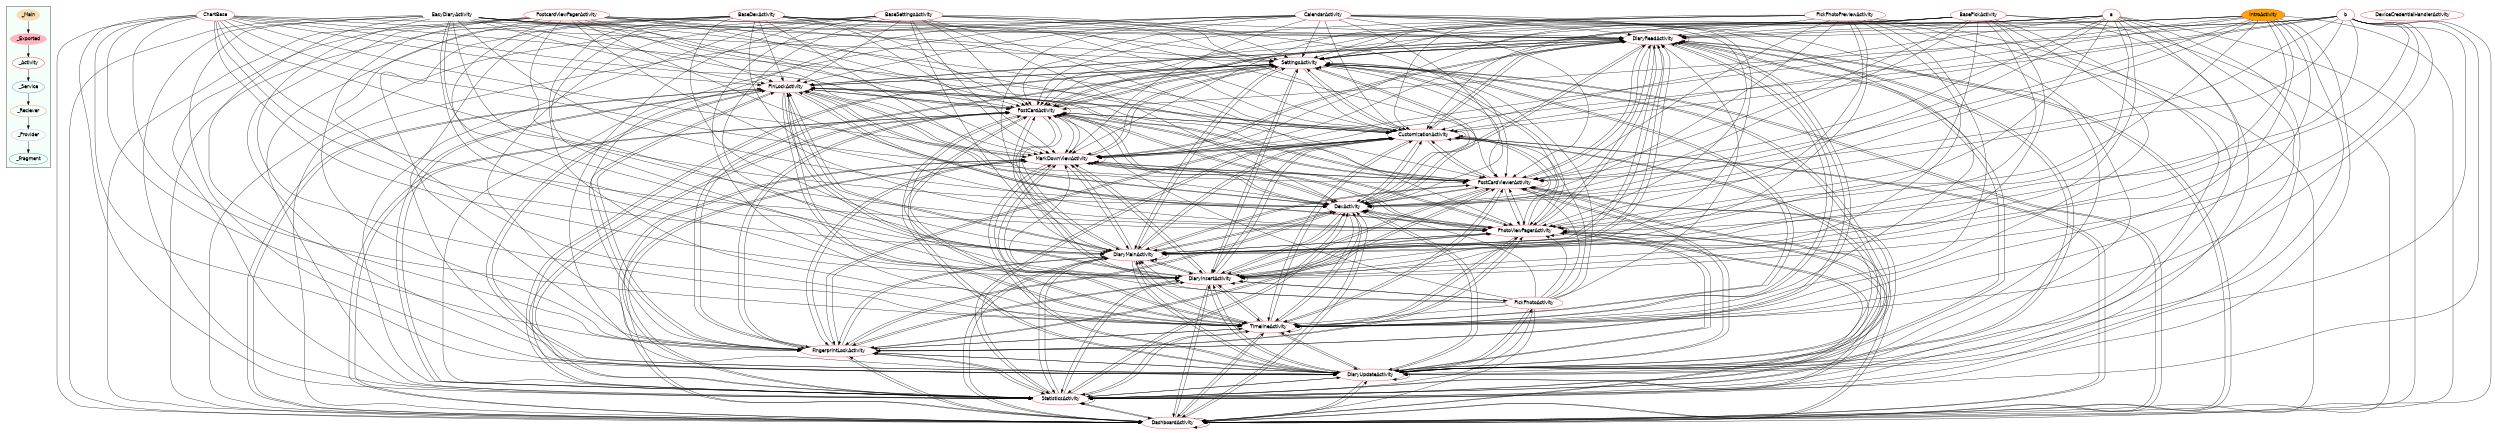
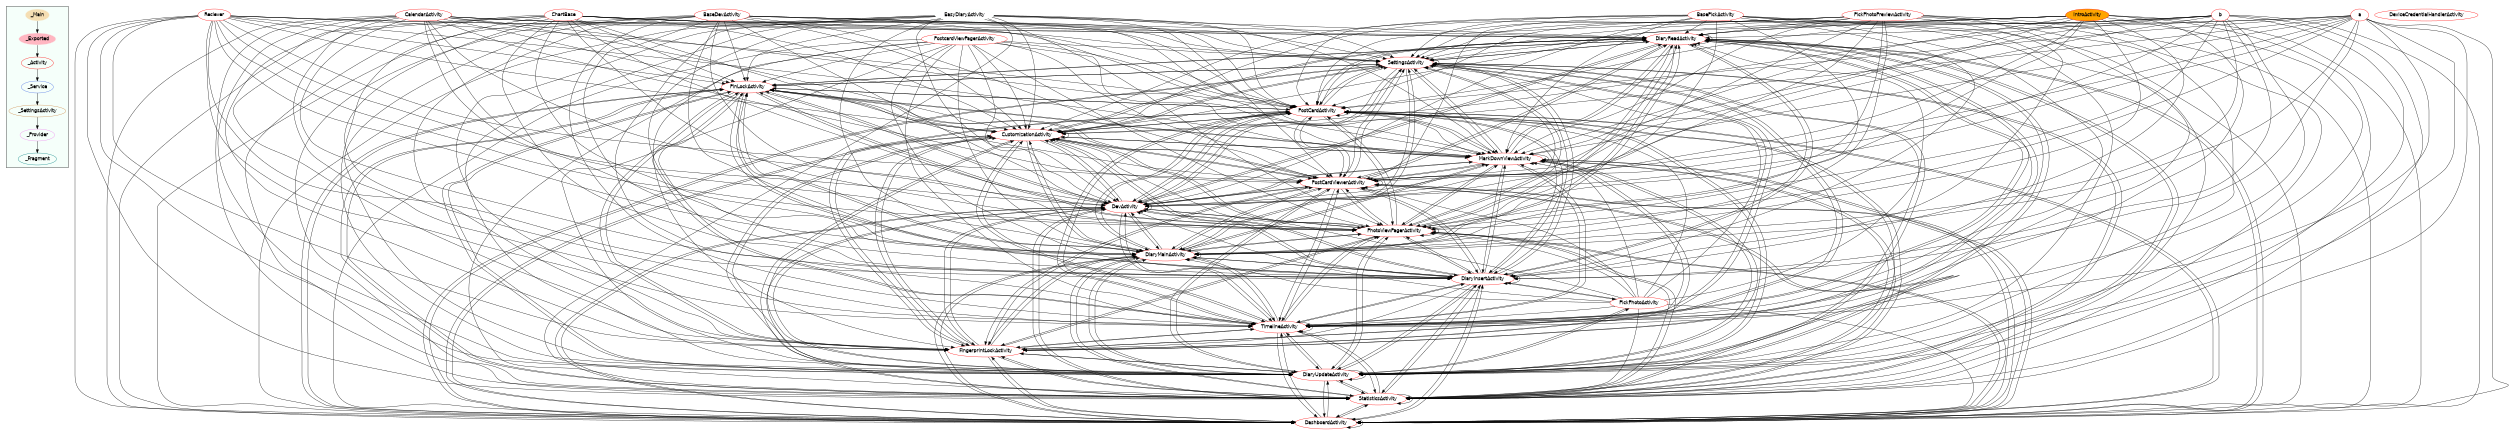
(909, 15) -> (214, 15)
(1113, 30) -> none
(28, 111) -> (37, 111)
none -> (1367, 125)
(1017, 307) -> none
